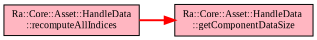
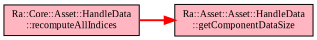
(244, 20) -> (244, 20)
